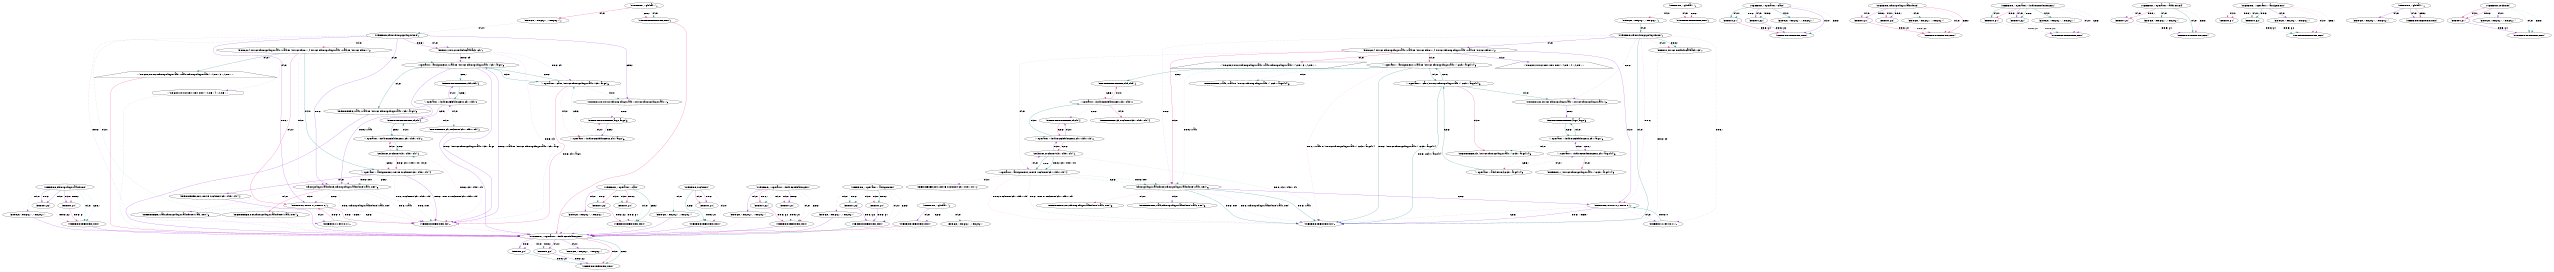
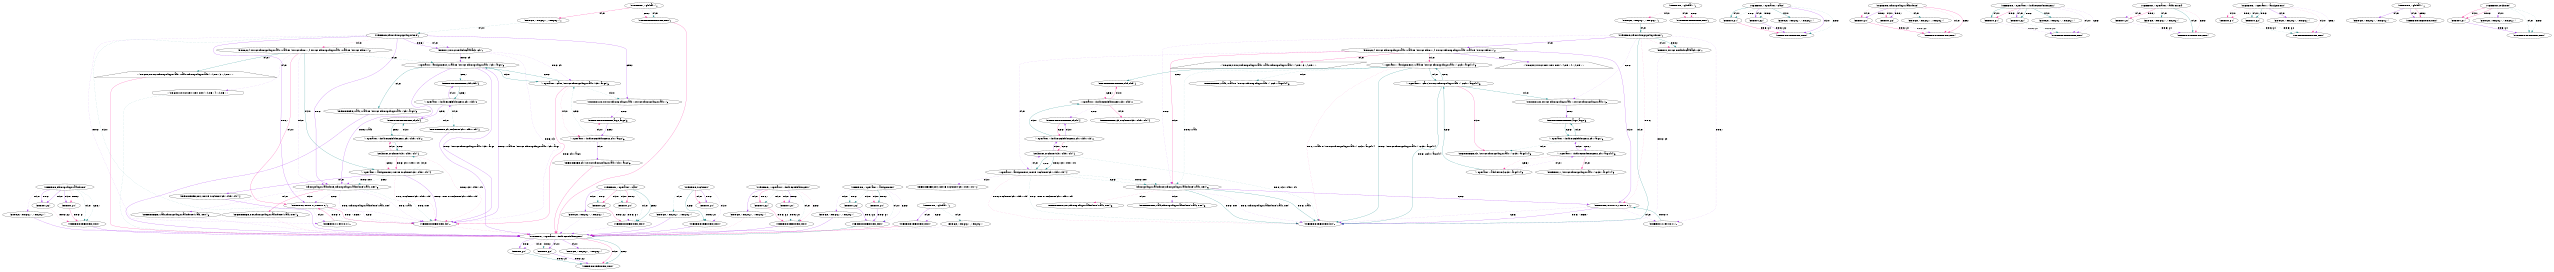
none -> (597, 163)
